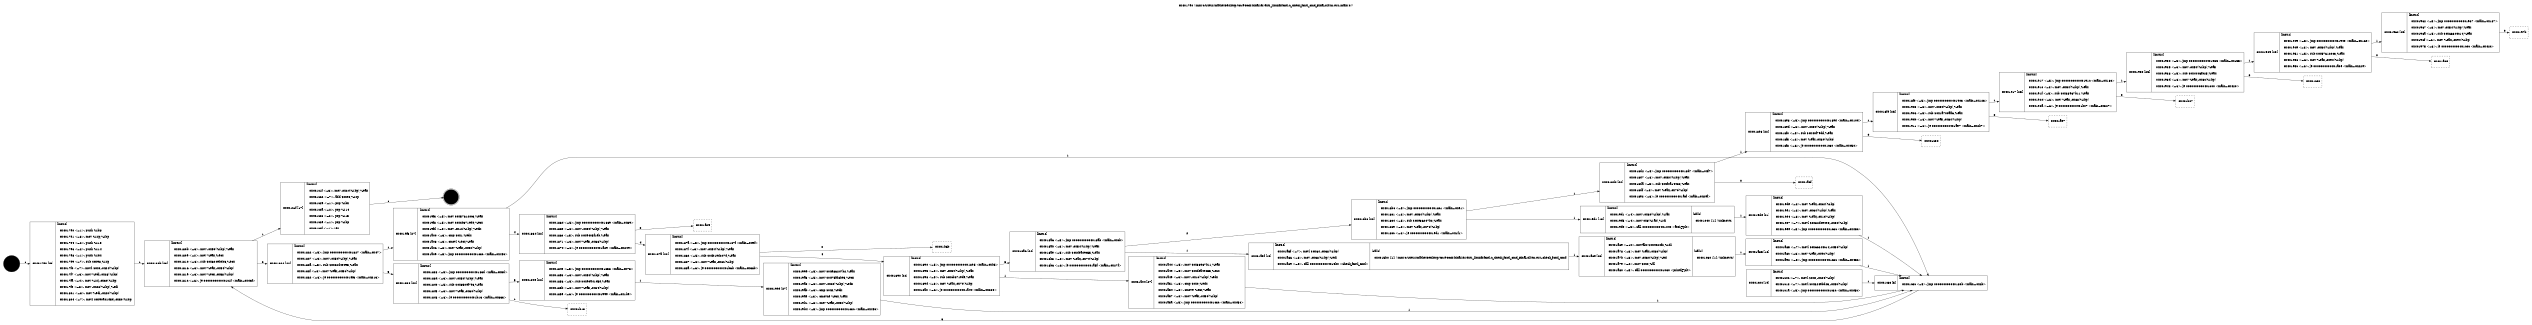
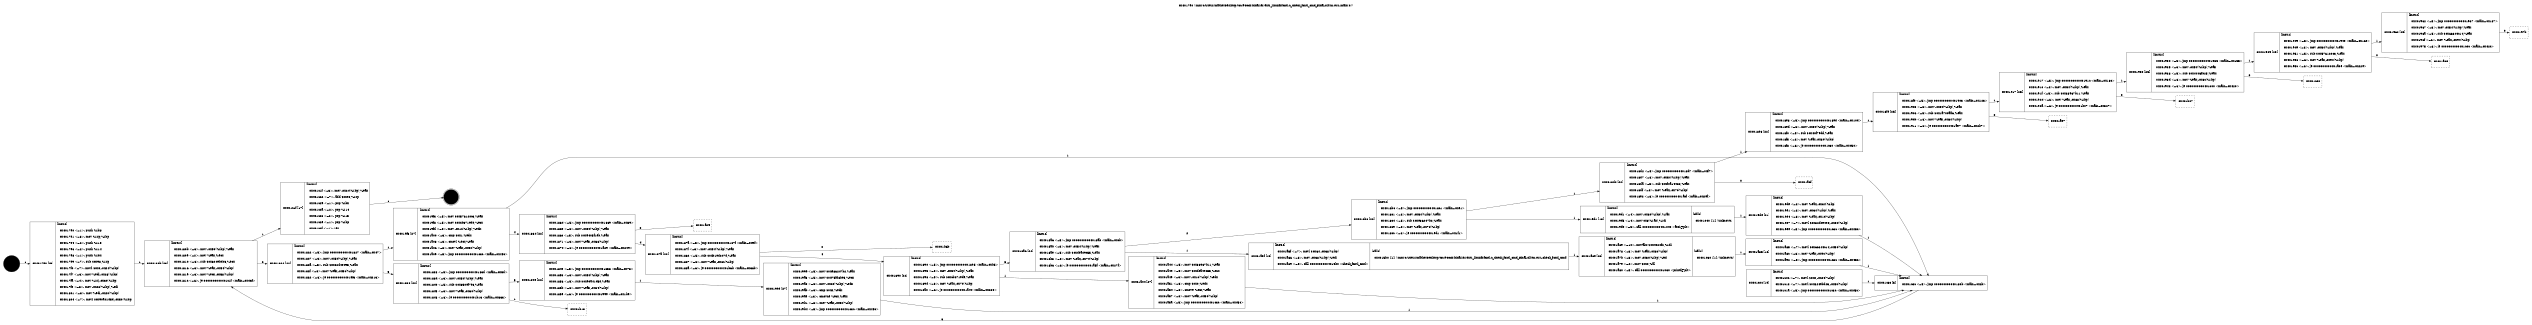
(1931, 141) -> none
